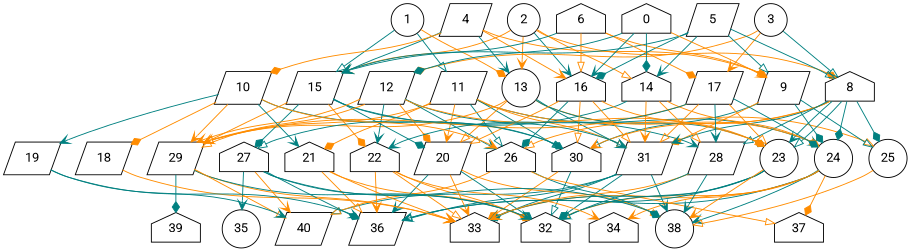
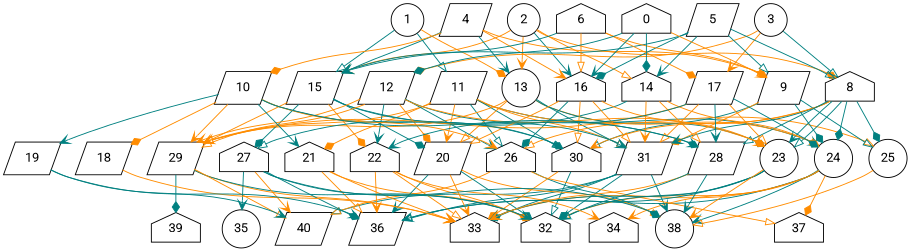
(679, 122) -> (679, 122)
none -> (474, 123)
